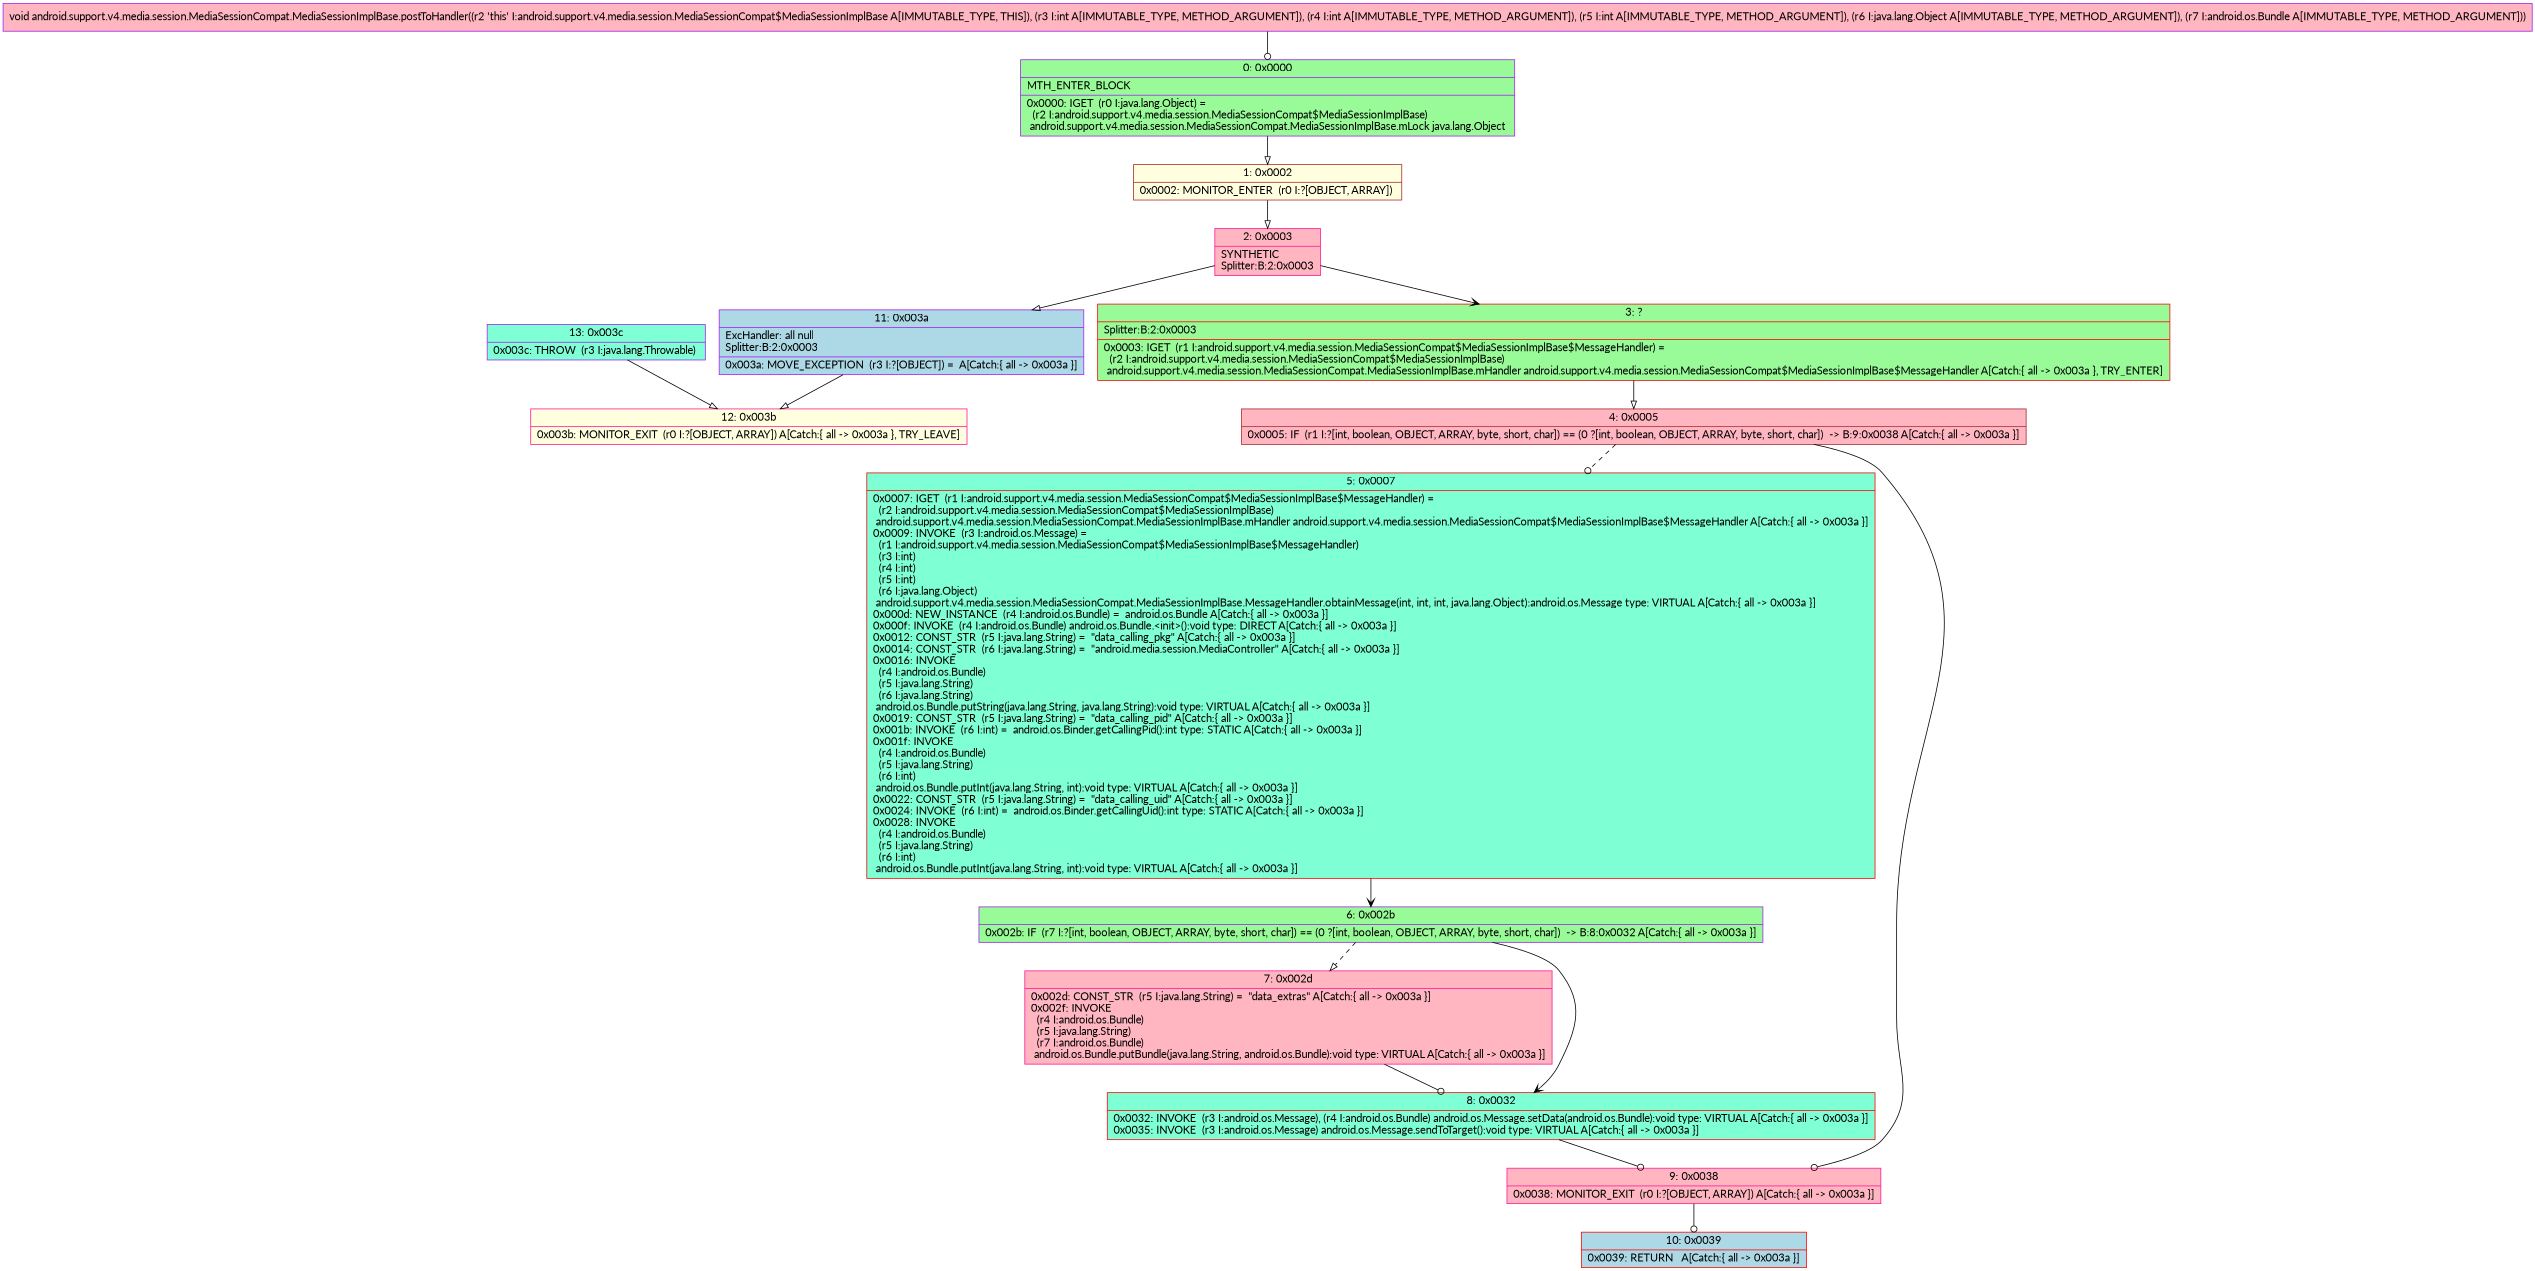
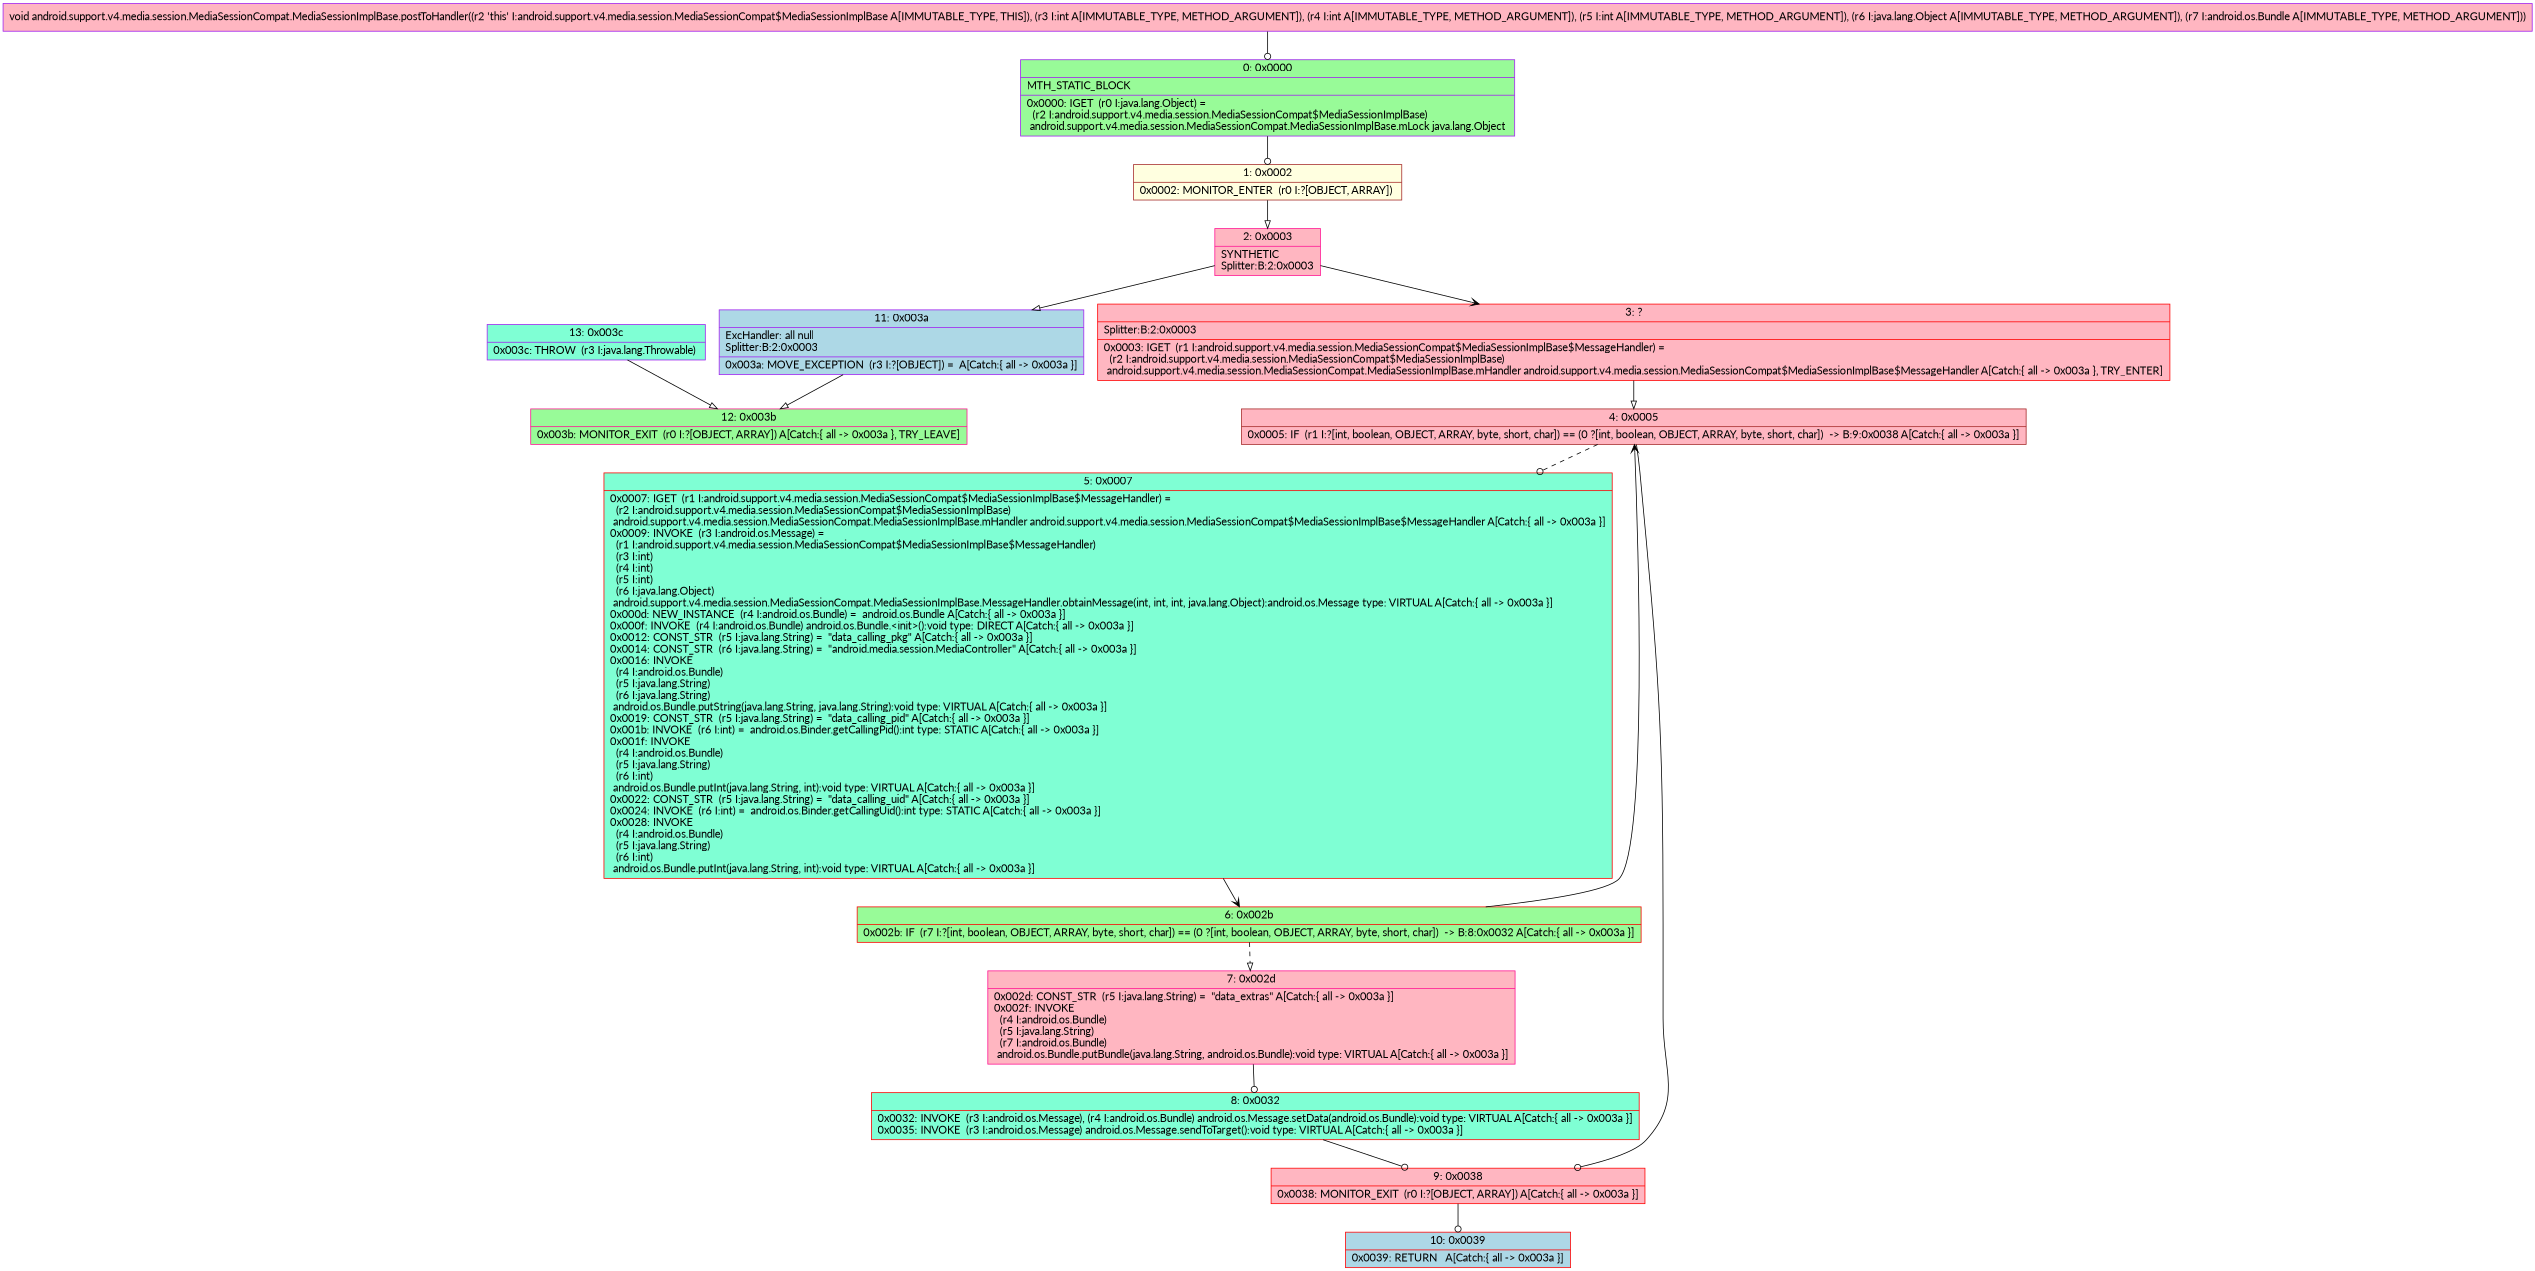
(1079, 86) -> (1079, 86)
(1268, 146) -> (1268, 147)
(1634, 342) -> (1634, 342)
(749, 427) -> (749, 427)
(1371, 925) -> (1249, 925)
(1573, 996) -> (1638, 735)
(1694, 1186) -> (1458, 1186)
